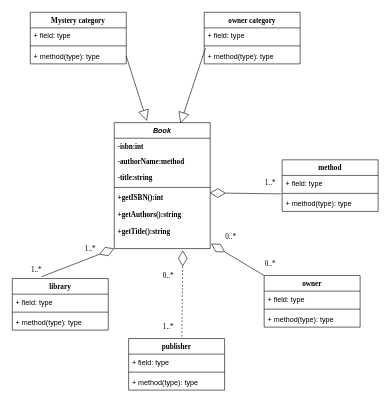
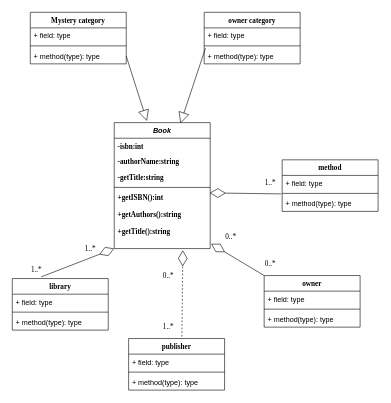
(153, 162) -> (152, 162)
(140, 178) -> (146, 178)
